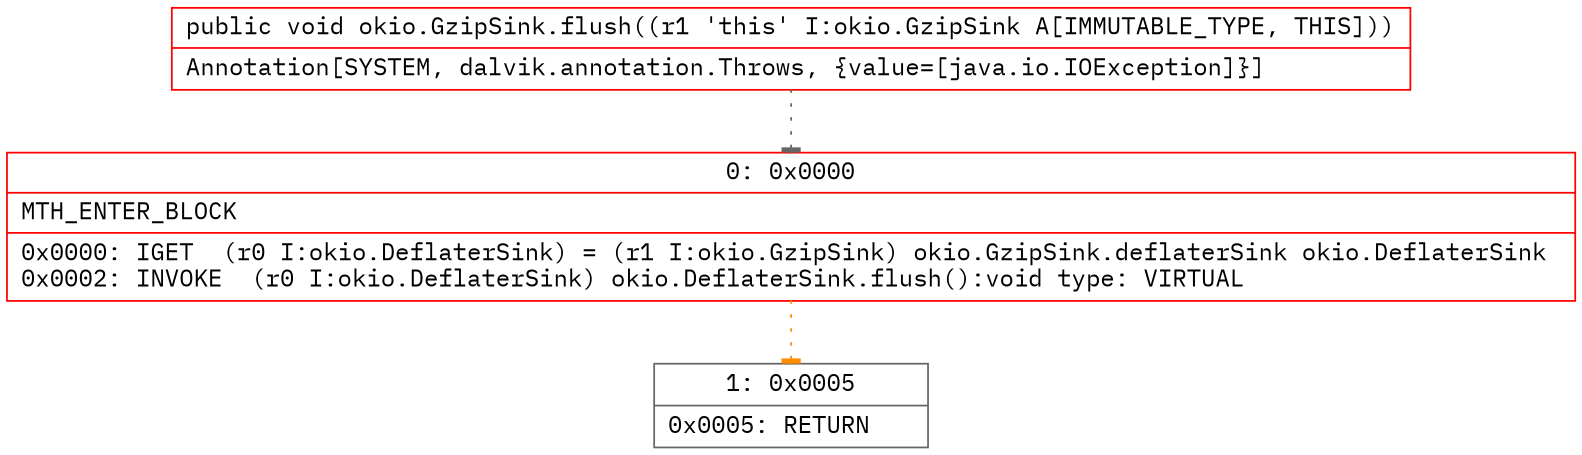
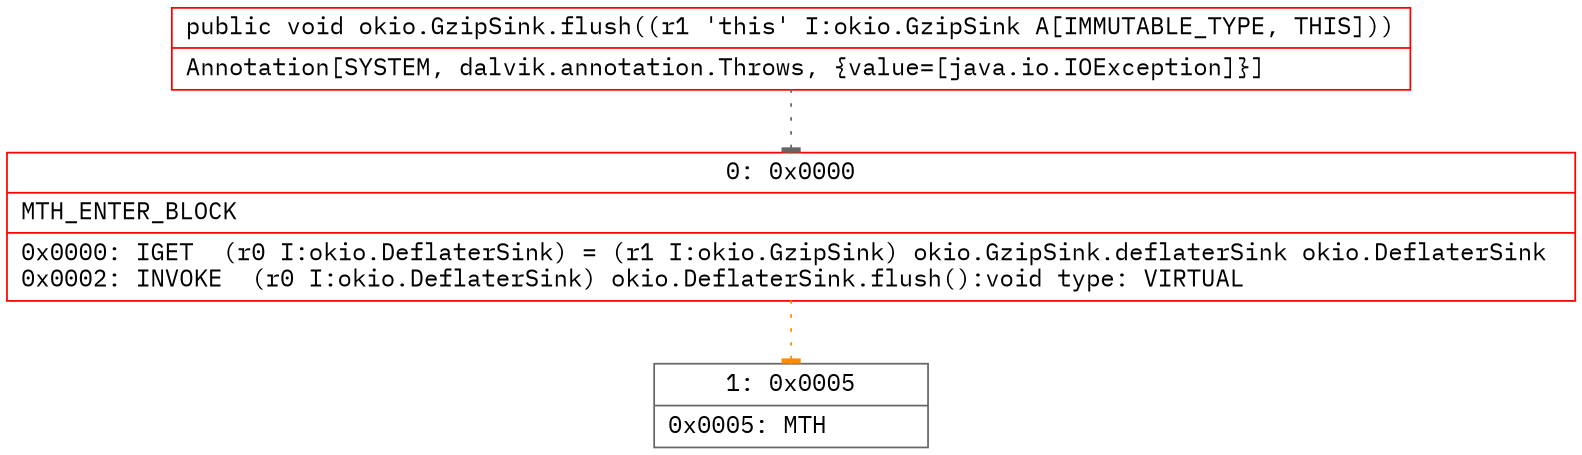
(791, 426) -> (769, 426)
